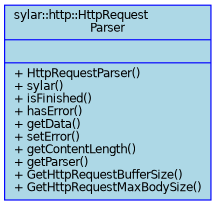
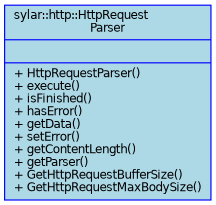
(39, 86) -> (47, 86)
